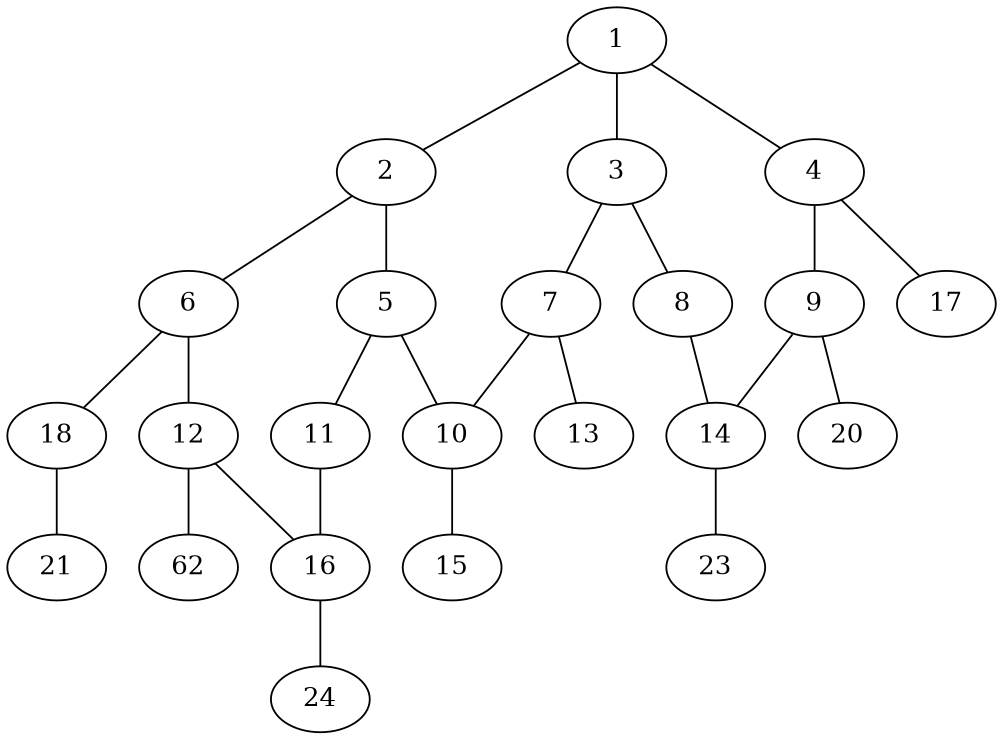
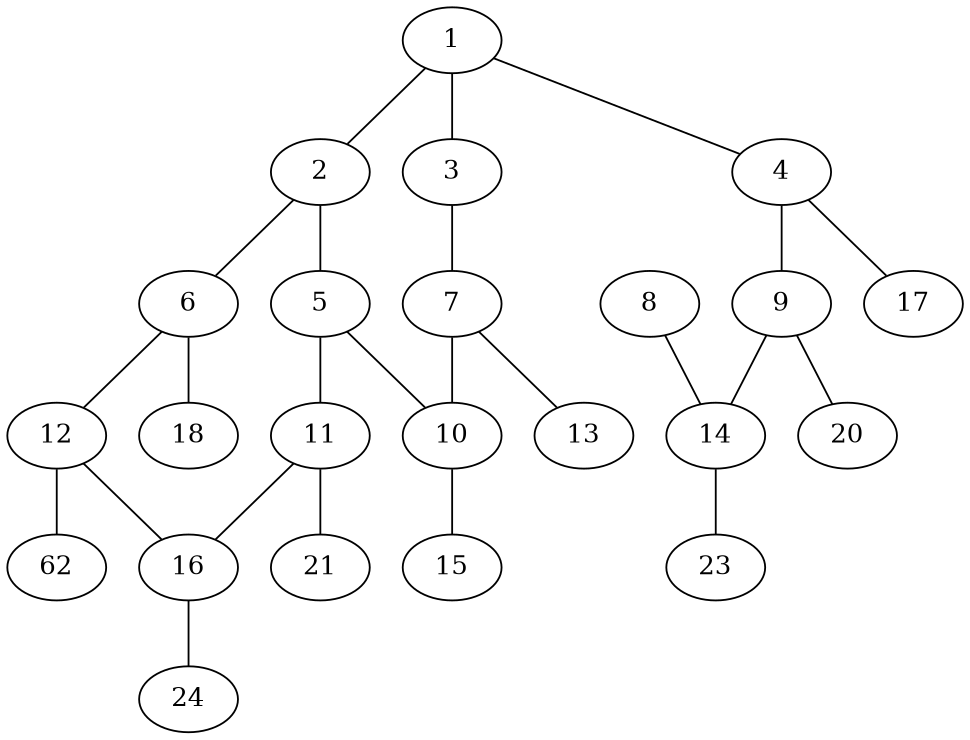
(650, 238) -> none
(57, 502) -> (320, 502)
